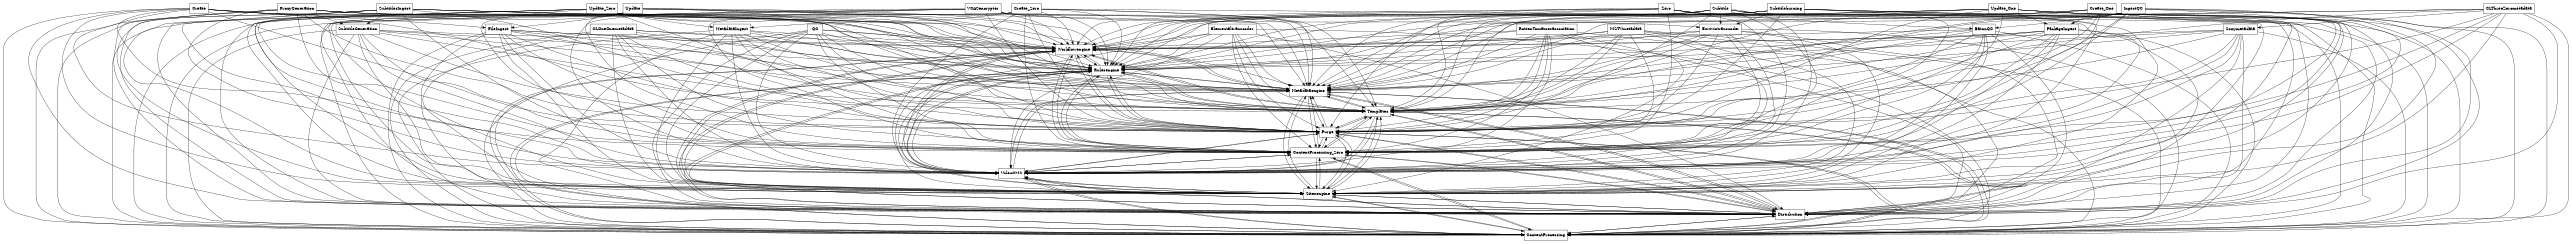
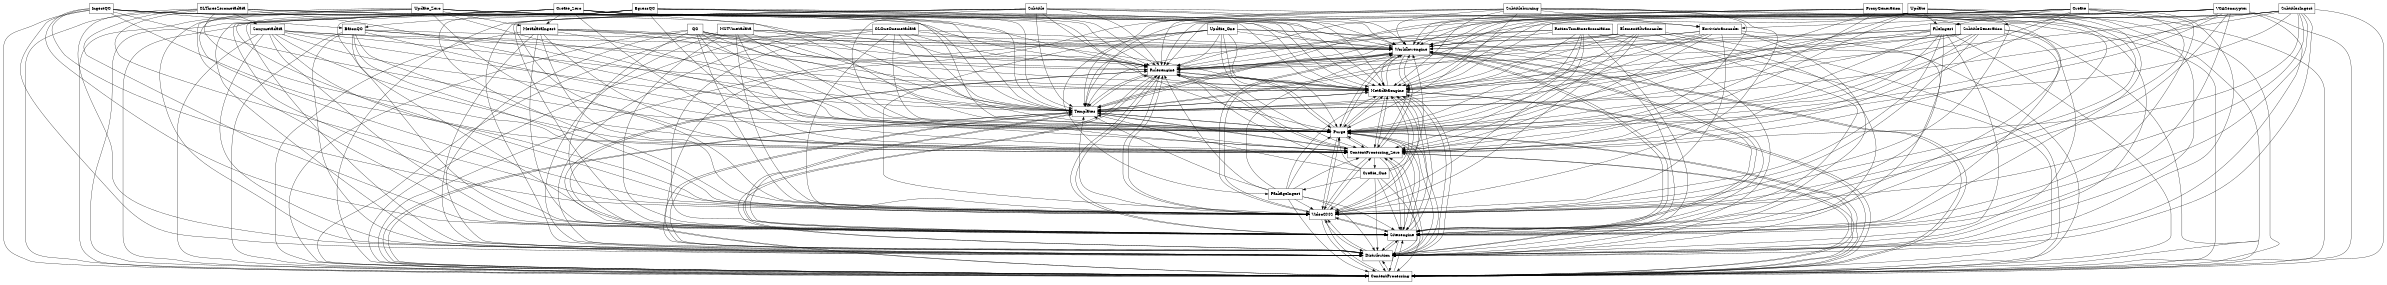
(1666, 9) -> (645, 9)
(1840, 137) -> (1375, 162)
(1213, 171) -> none
